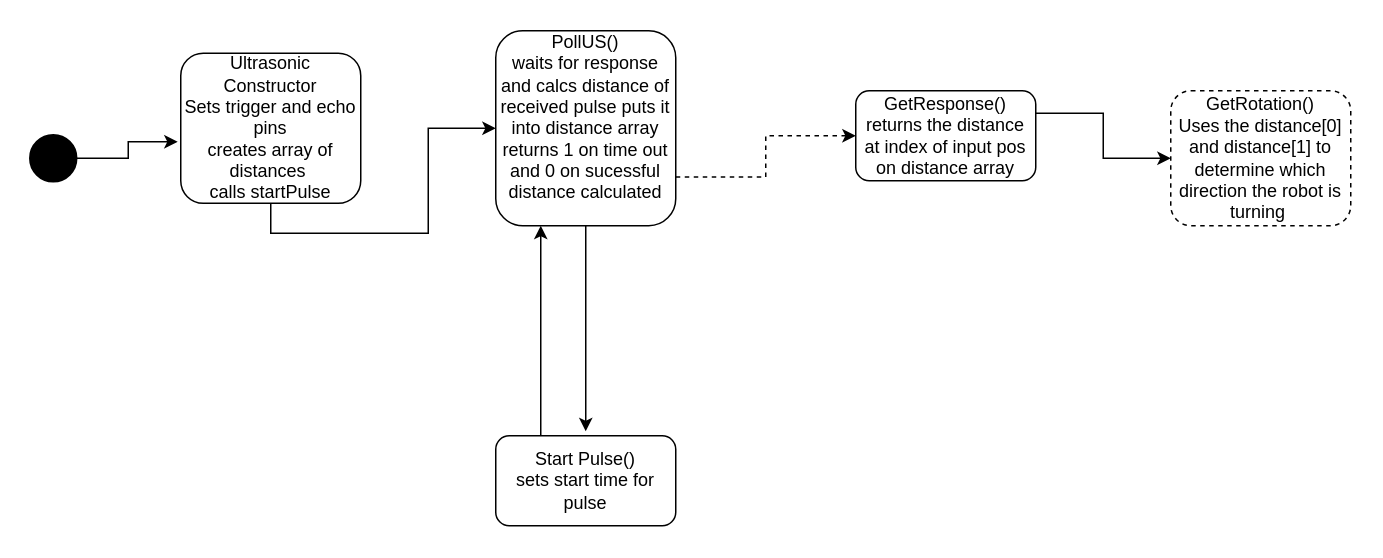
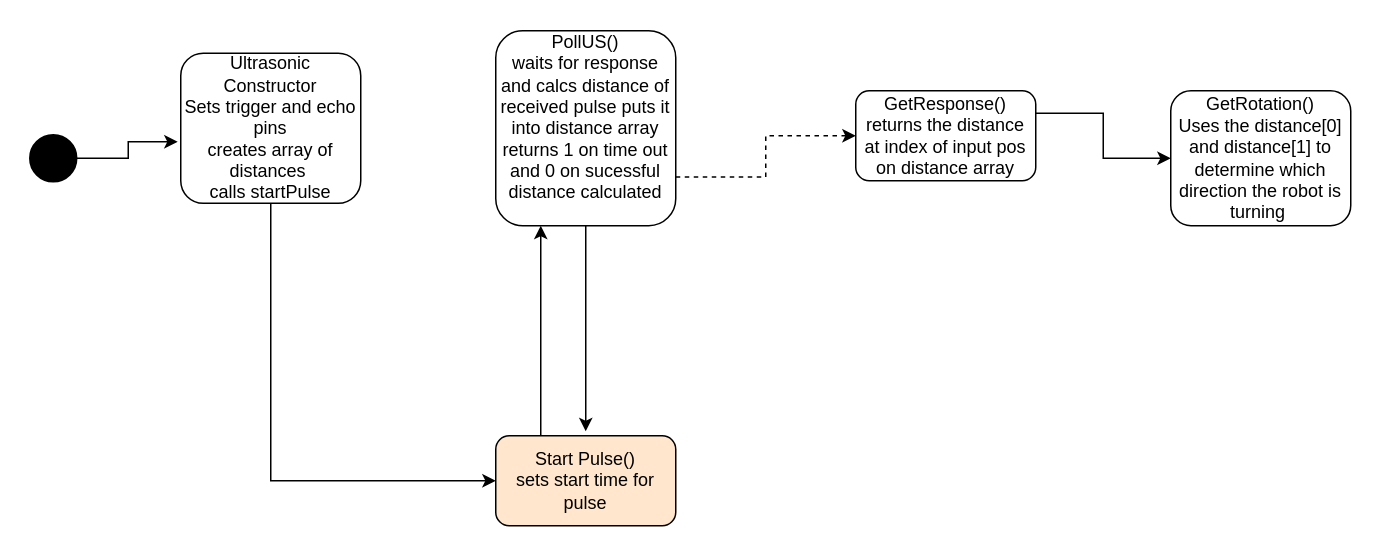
(1261, 158) -> (1261, 158)
(428, 232) -> (271, 463)
(586, 481) -> (586, 481)
